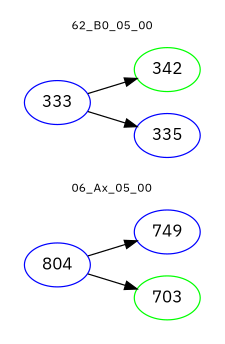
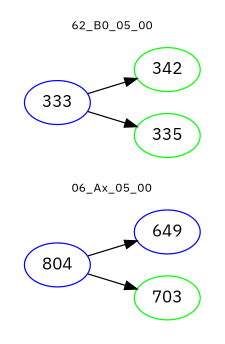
(167, 136) -> (167, 136)
(167, 232) -> (167, 232)
